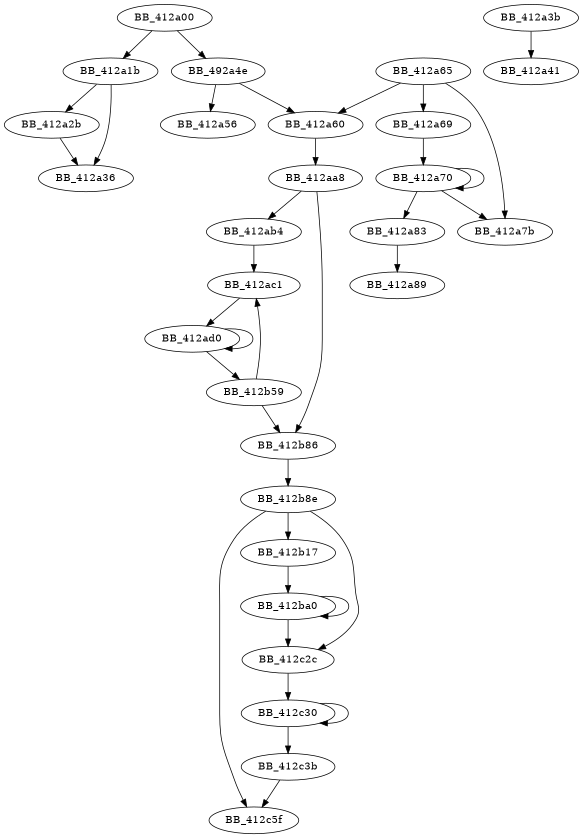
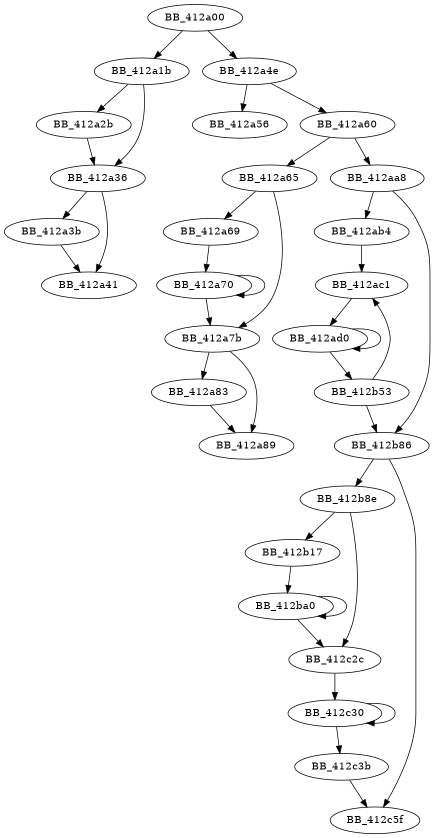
(218, 71) -> (249, 71)
(373, 96) -> (312, 150)
none -> (77, 202)
(412, 202) -> (207, 362)
none -> (107, 229)
none -> (255, 384)
(254, 392) -> (362, 392)
(220, 649) -> (416, 630)
